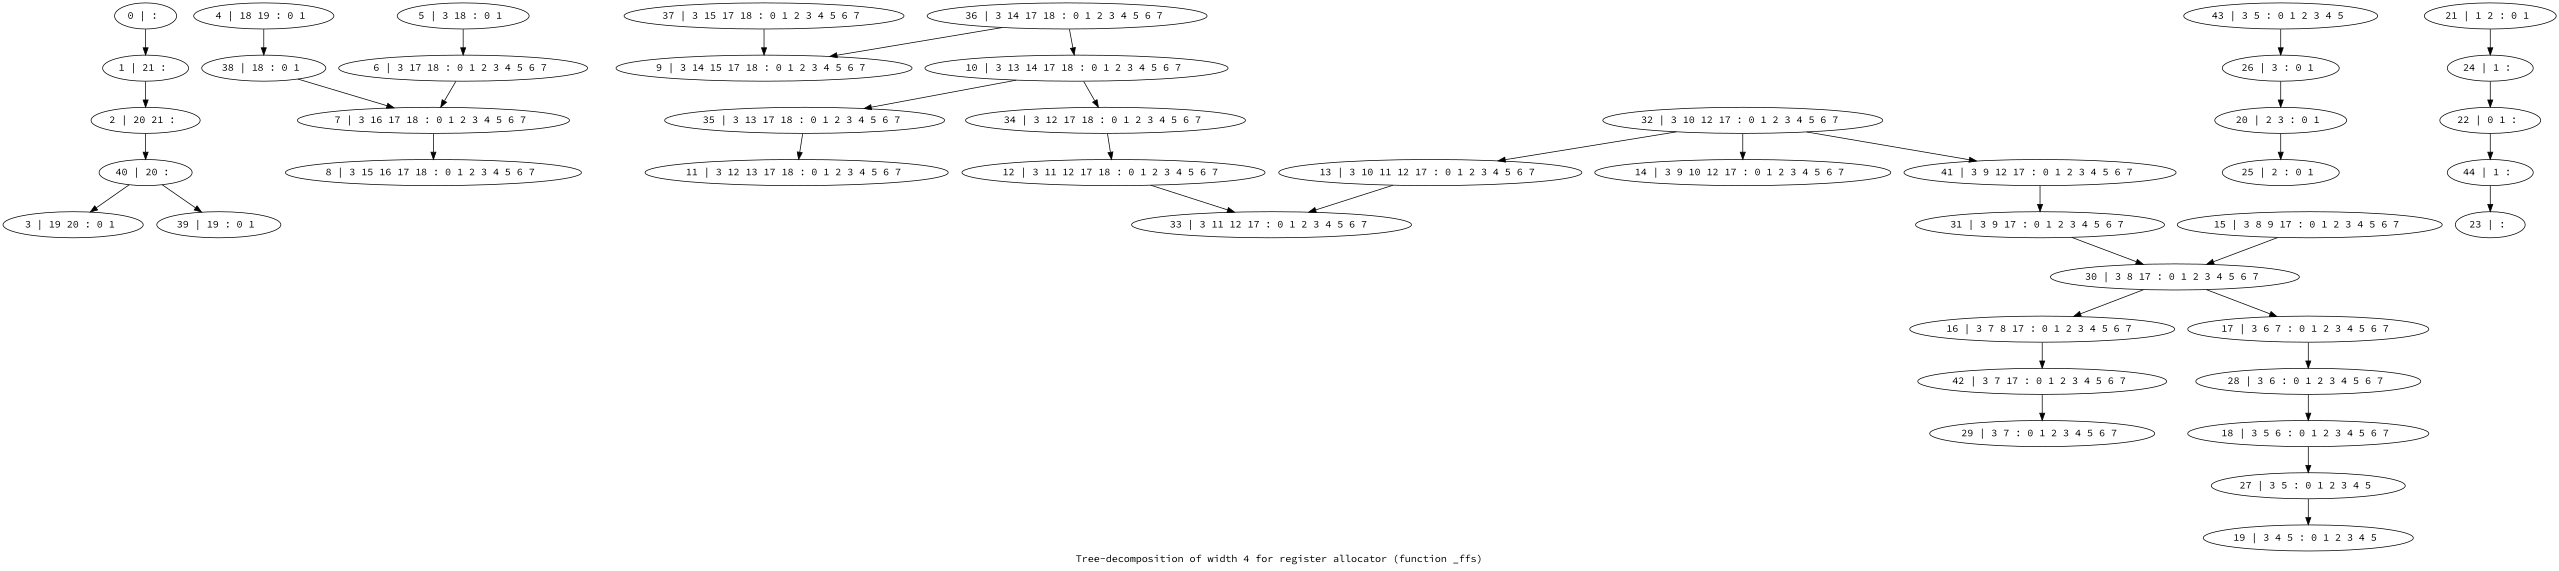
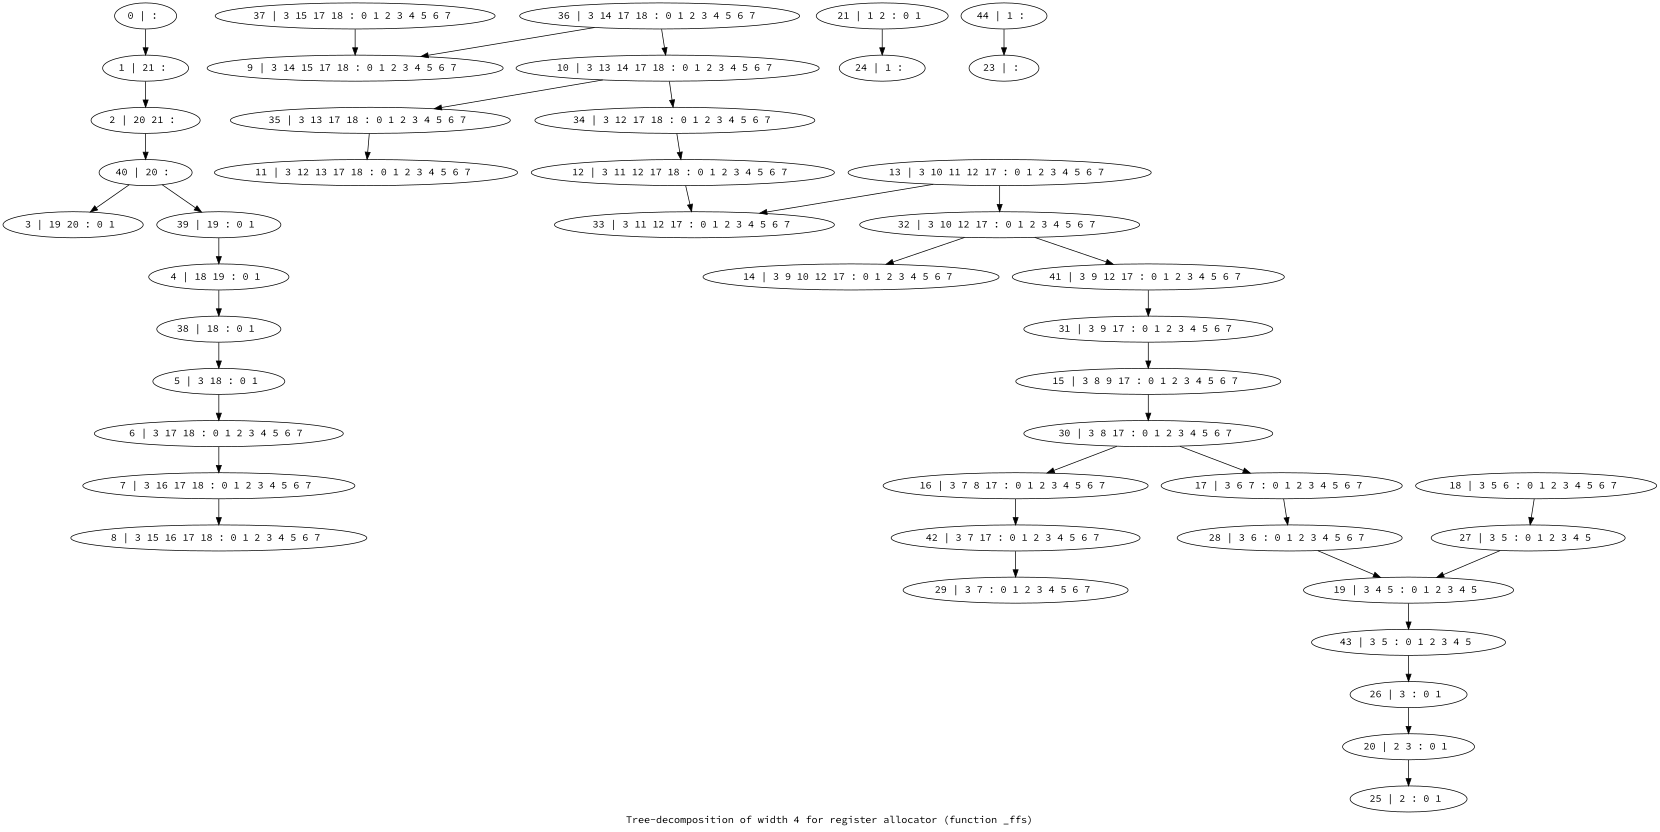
(342, 92) -> (219, 352)
(2490, 120) -> none
(1591, 146) -> (1000, 195)
none -> (219, 247)
(2104, 250) -> (1148, 352)
(2308, 404) -> (1346, 563)
none -> (1409, 613)
